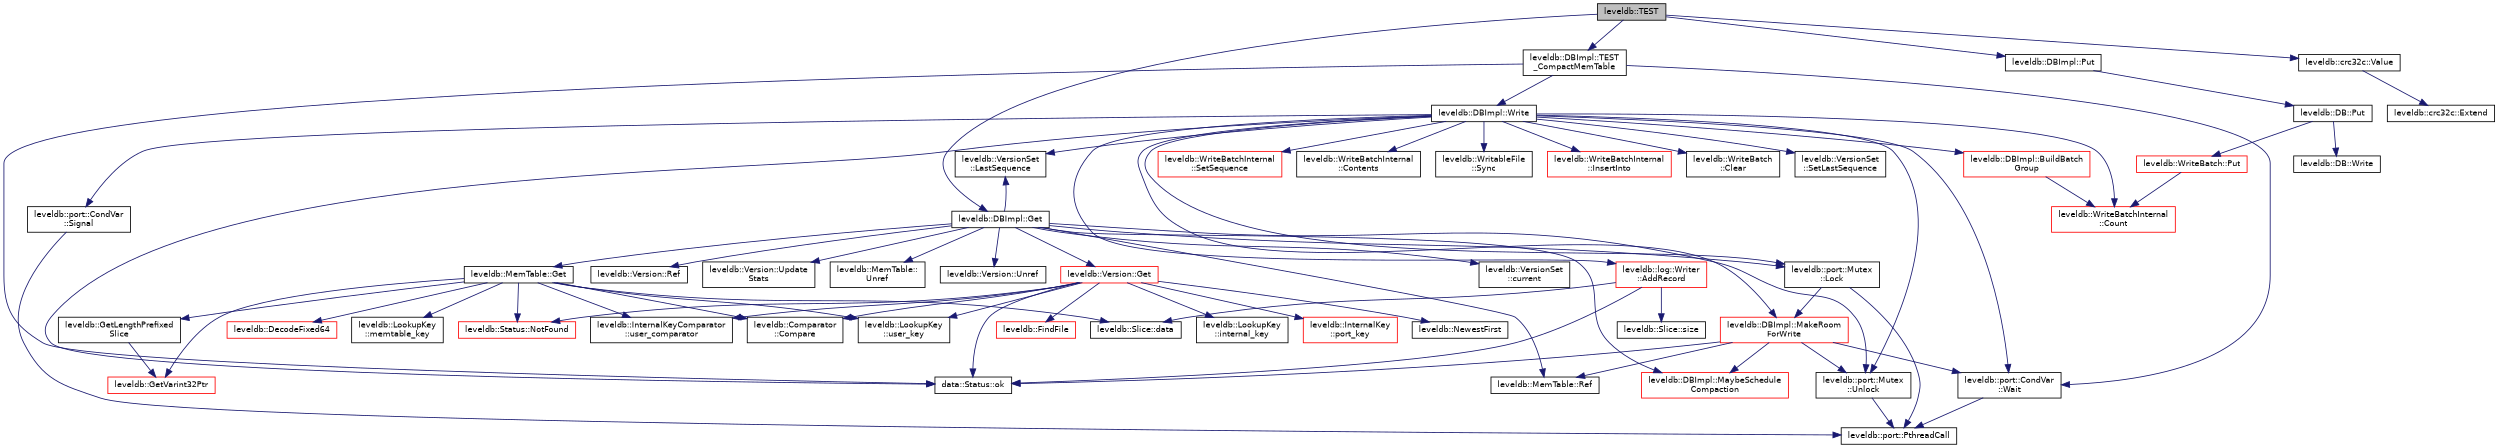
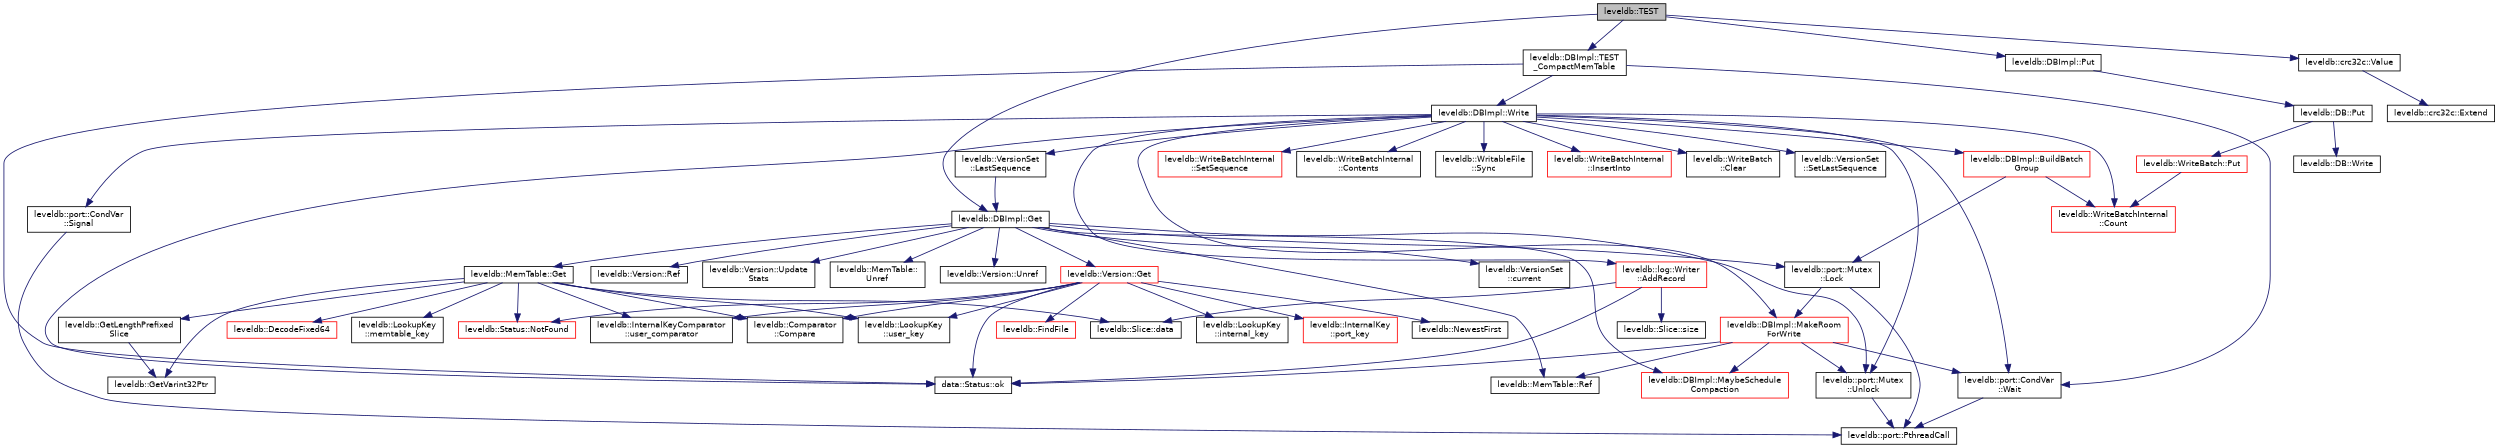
(1006, 198) -> (995, 190)
(1254, 227) -> (1933, 217)
(161, 385) -> (161, 385)
